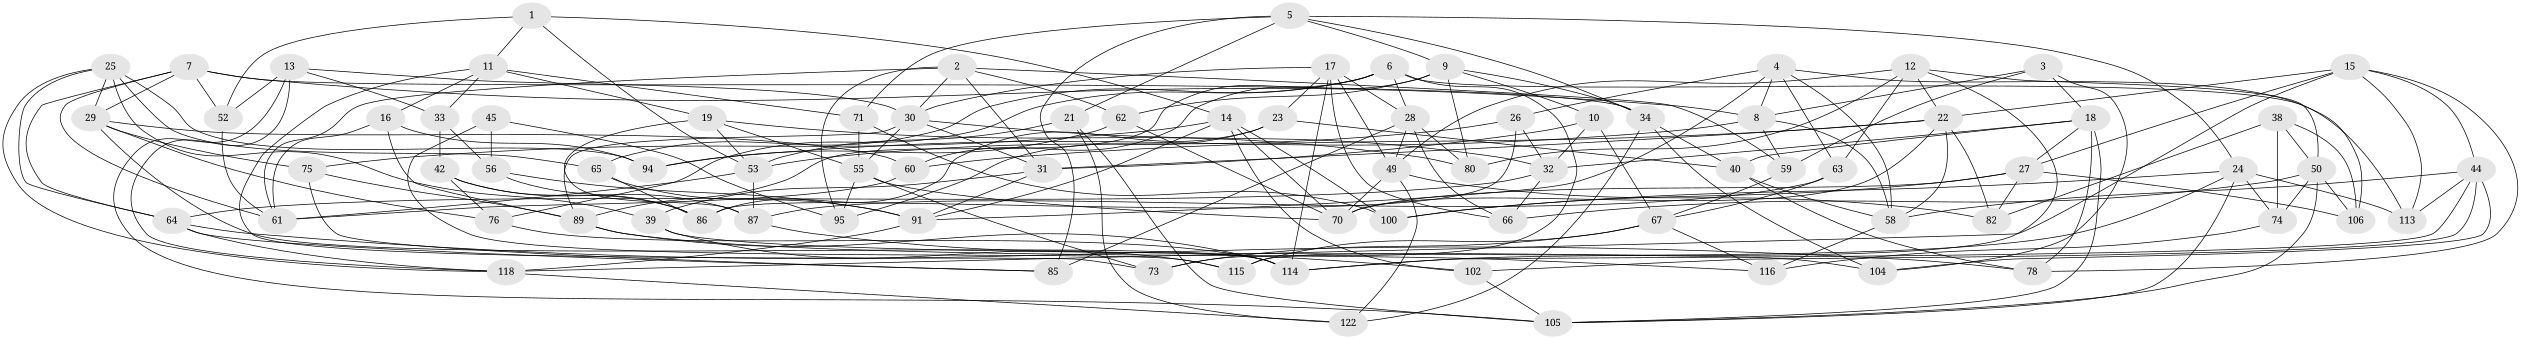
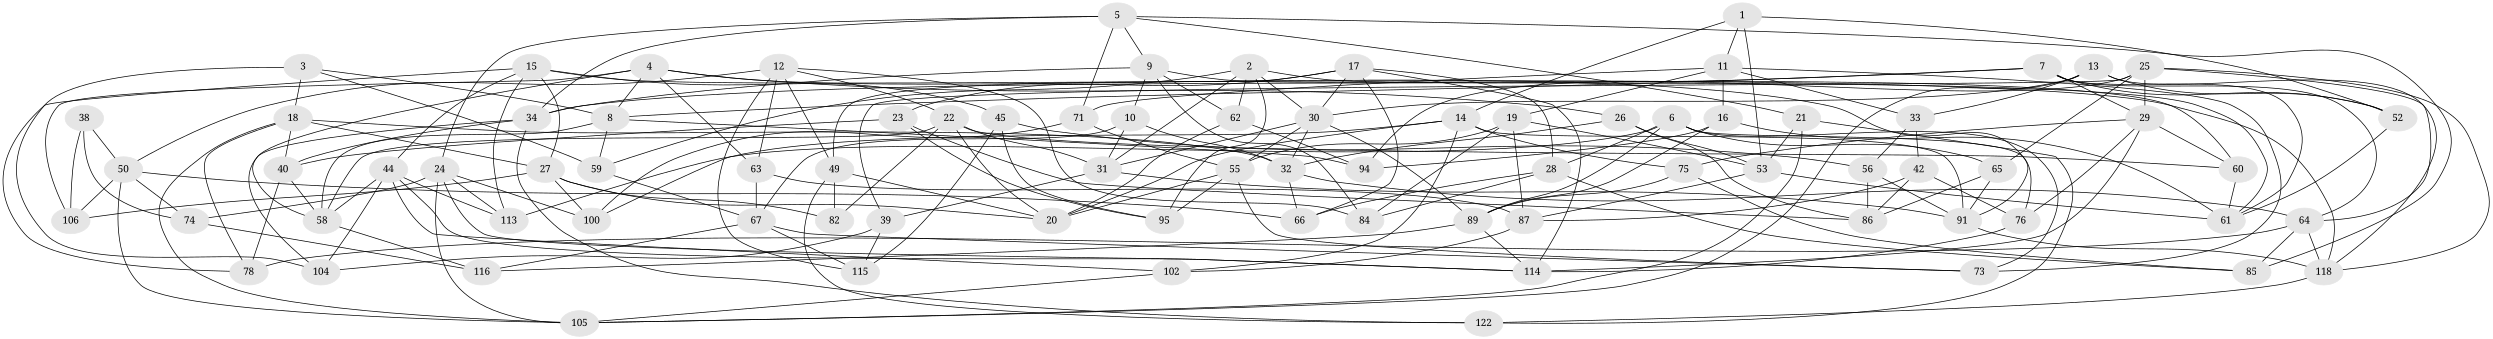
(2138, 94) -> (769, 84)
(1401, 144) -> none
(2173, 156) -> none
(1470, 170) -> (1365, 221)
(1338, 221) -> (1052, 221)
